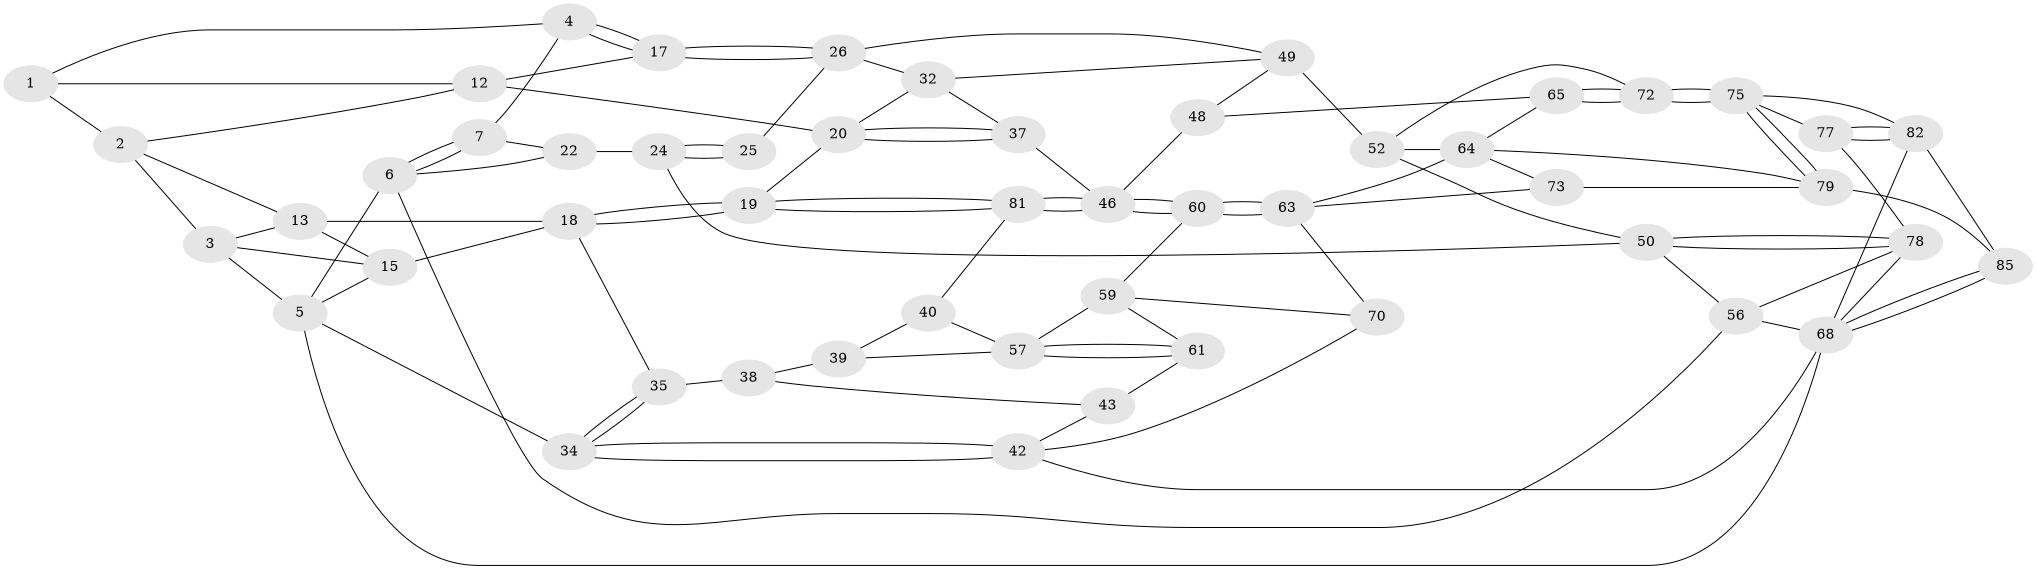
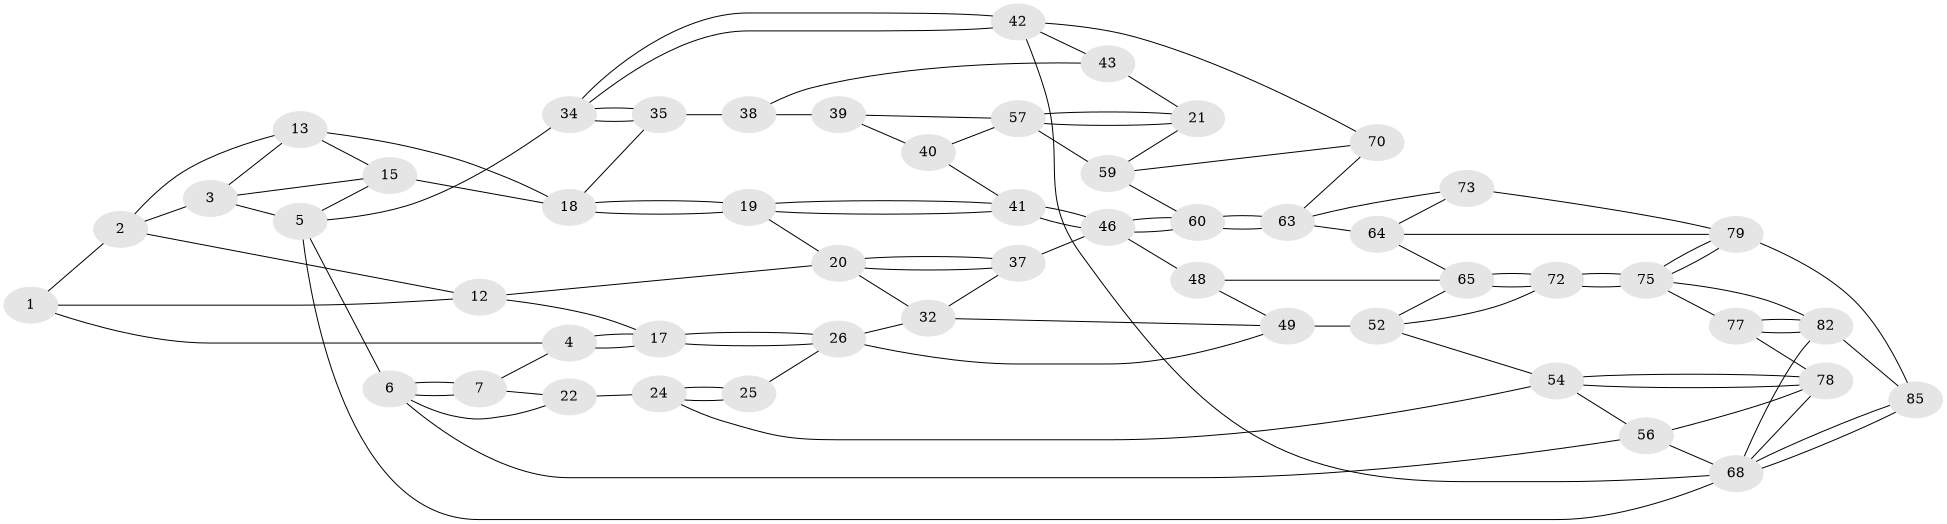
(1422, 150) -> (1422, 303)
(1018, 204) -> (1018, 207)
(1646, 242) -> (1557, 381)
(1198, 351) -> (1198, 119)
